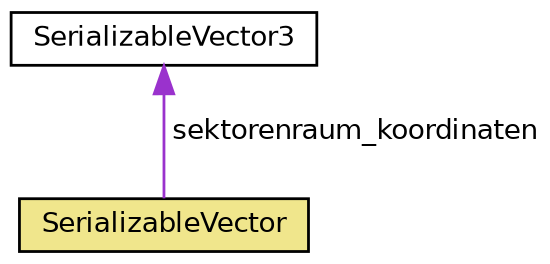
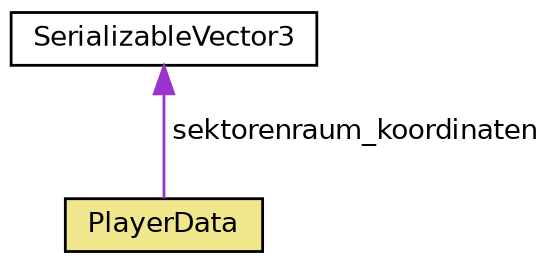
(164, 225) -> (164, 225)
